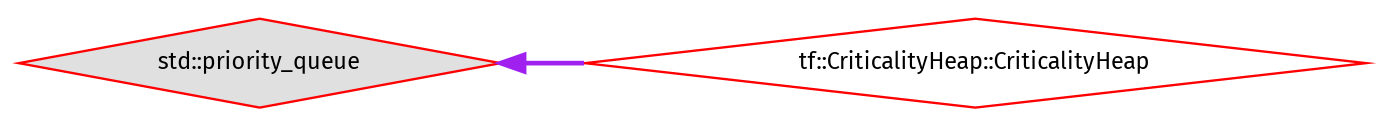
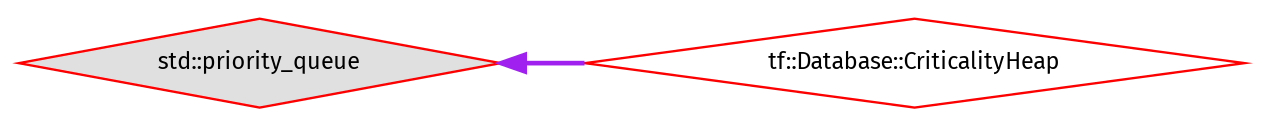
(975, 63) -> (915, 63)
